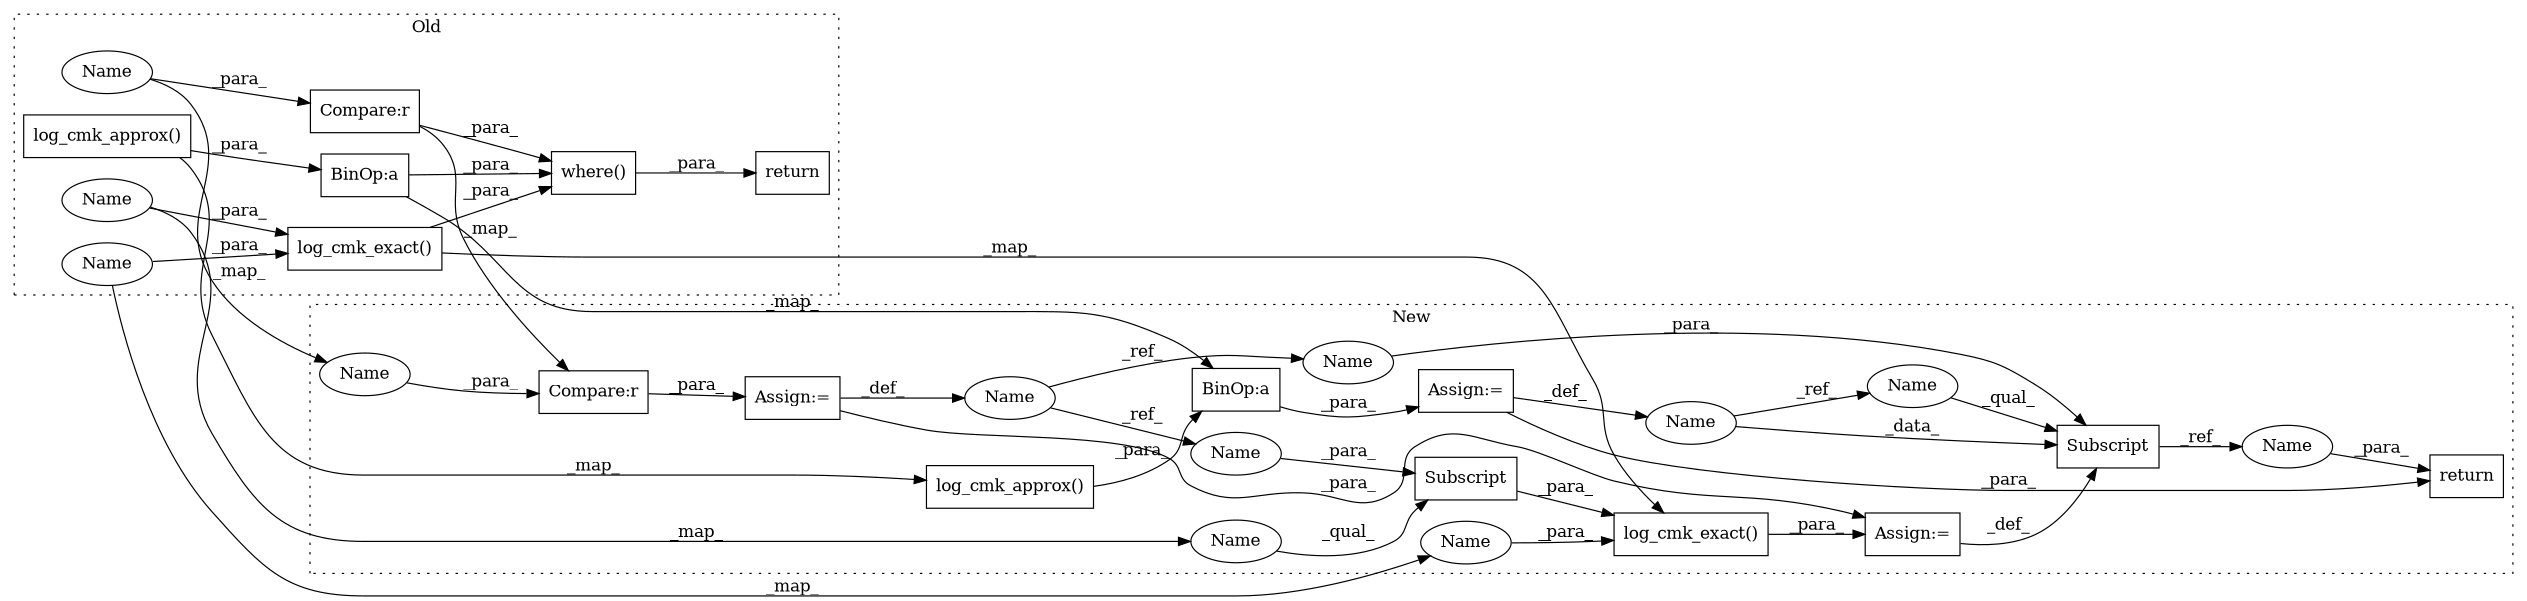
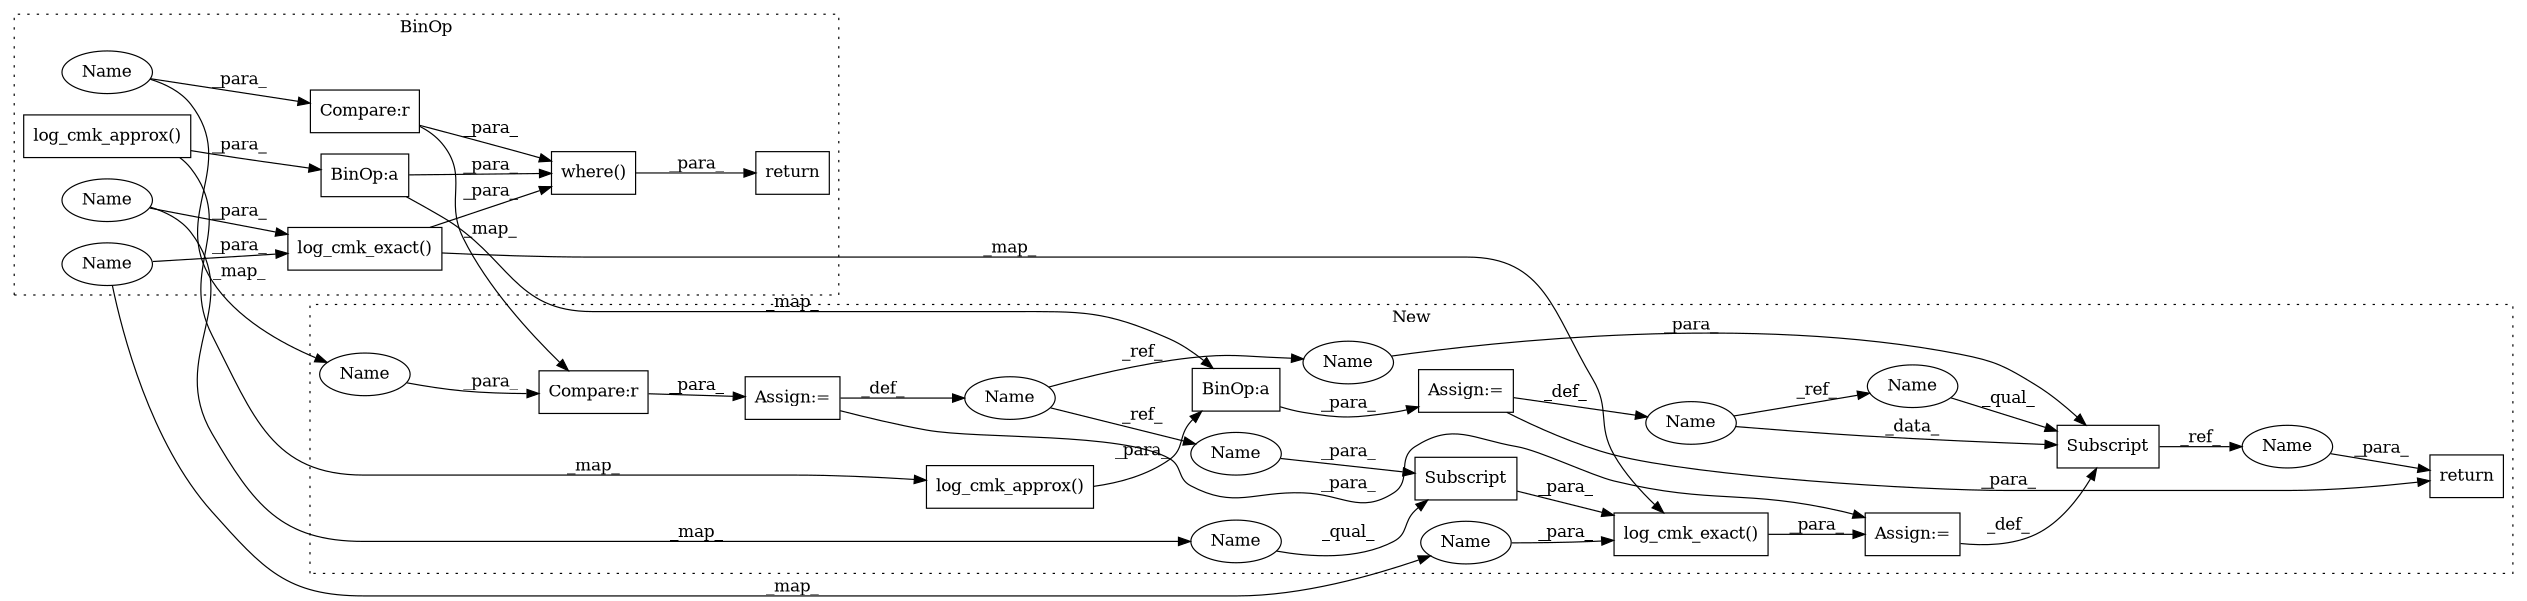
(426, 28) -> (426, 28)
